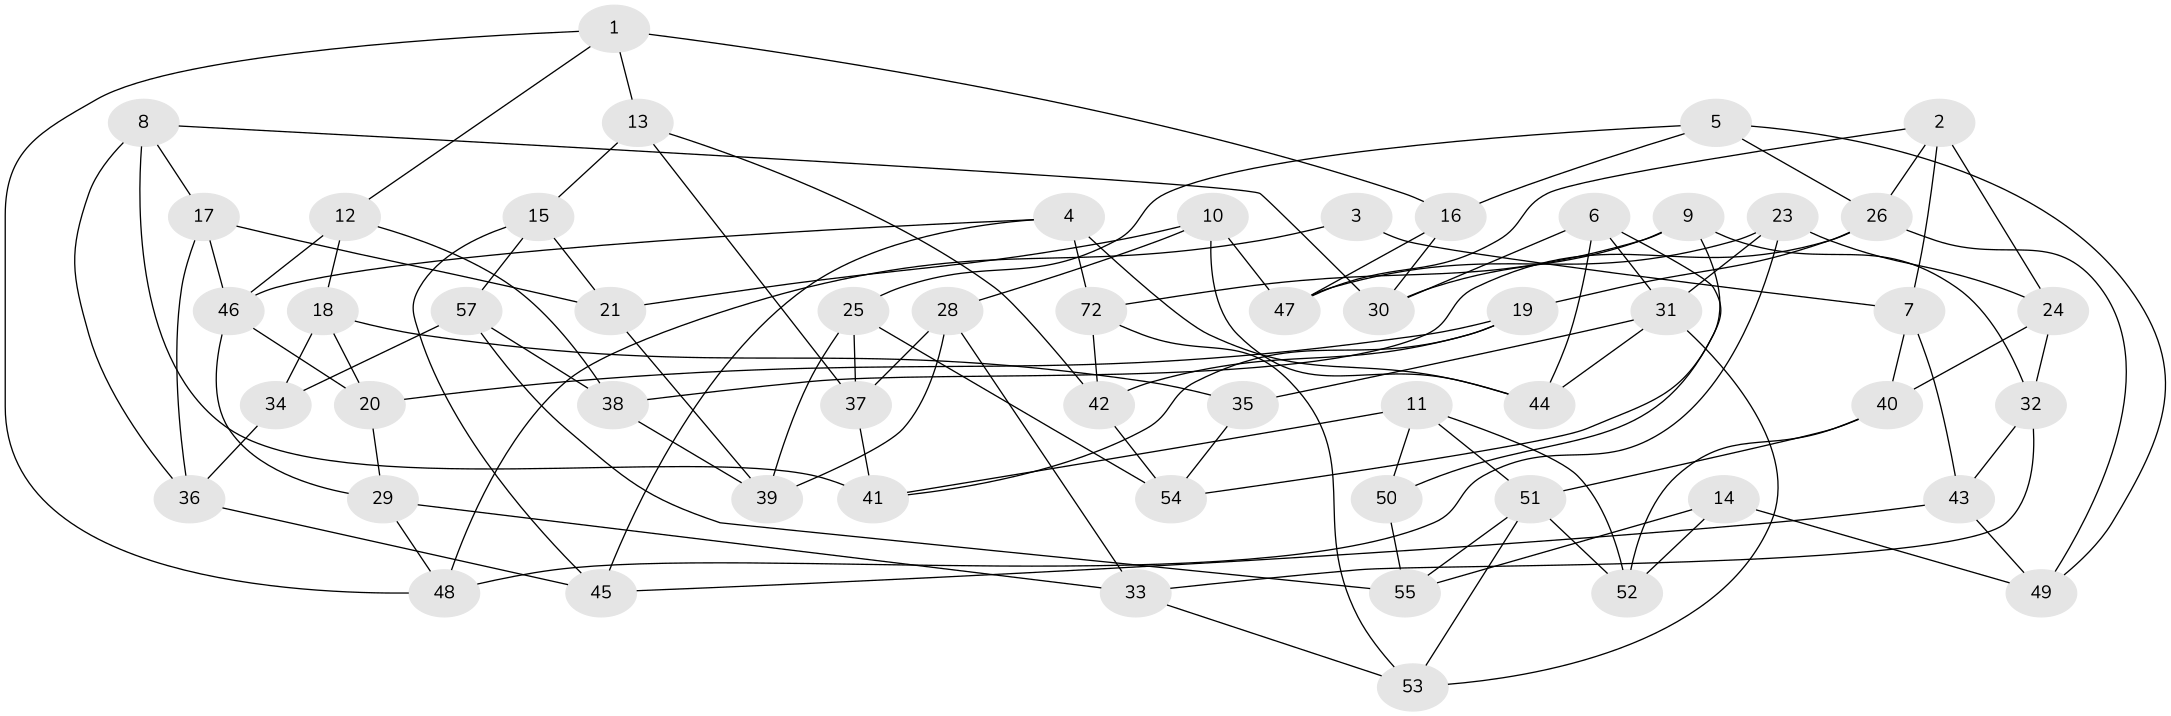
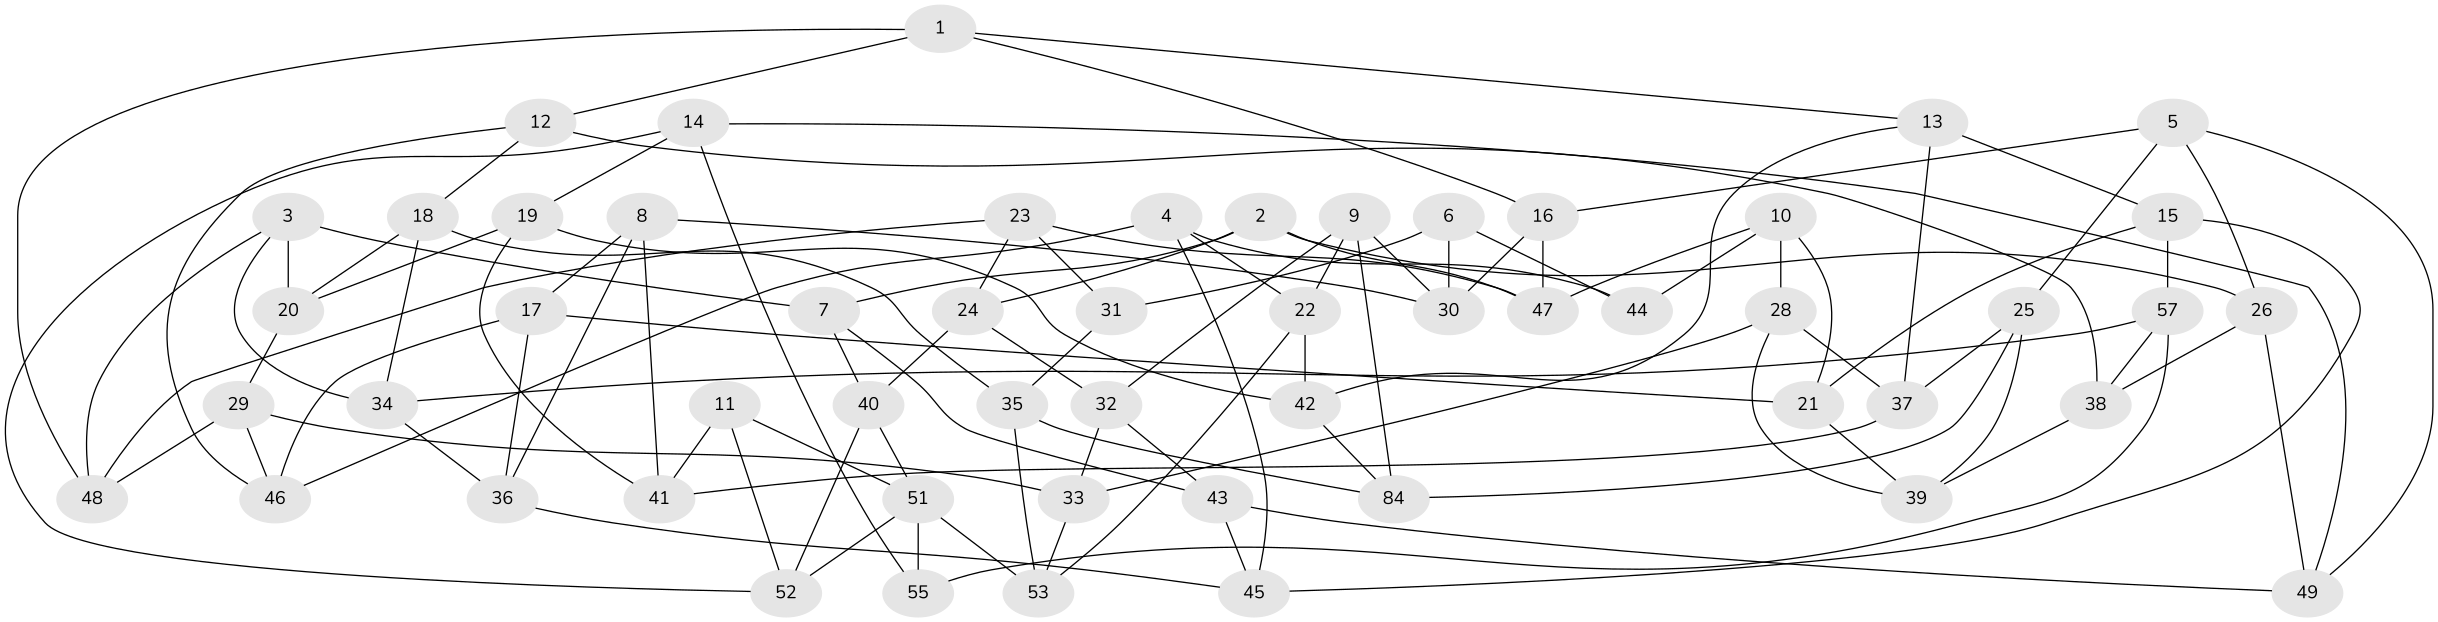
(1741, 265) -> (611, 170)
(1091, 311) -> (1305, 311)
none -> (247, 342)
(293, 354) -> (288, 264)
(1603, 358) -> none
(1171, 499) -> (1394, 499)
(1387, 499) -> none
(1725, 585) -> (1023, 499)
